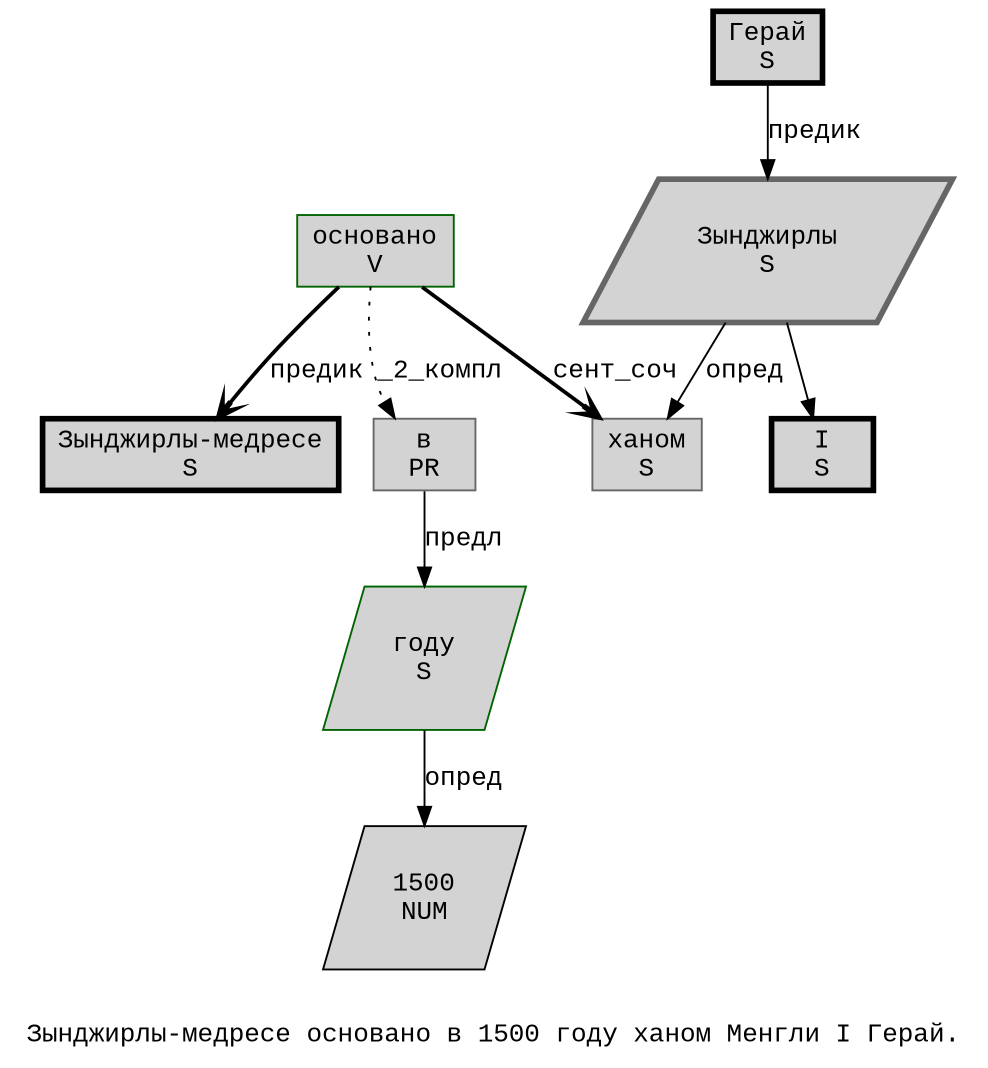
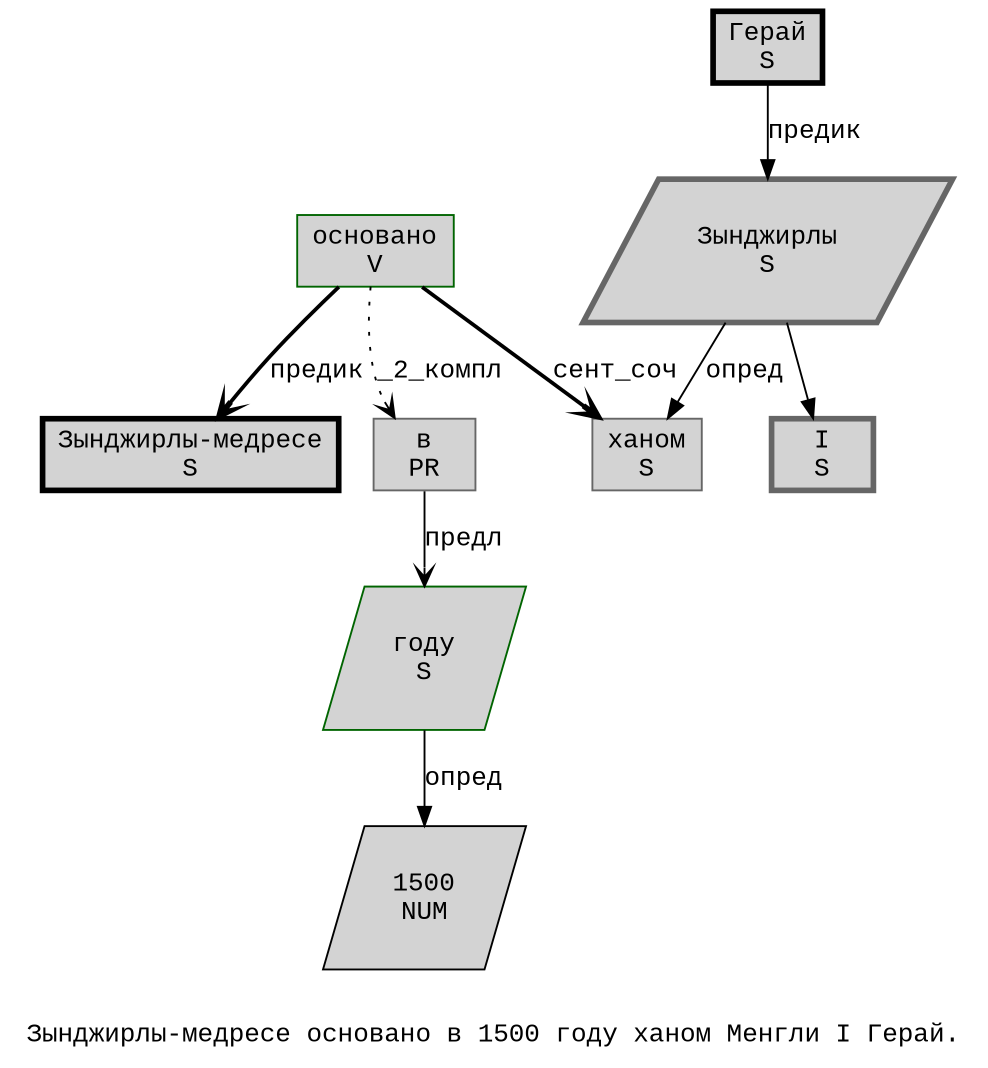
(370, 346) -> (370, 346)
(822, 455) -> (822, 455)
(425, 529) -> (425, 529)
